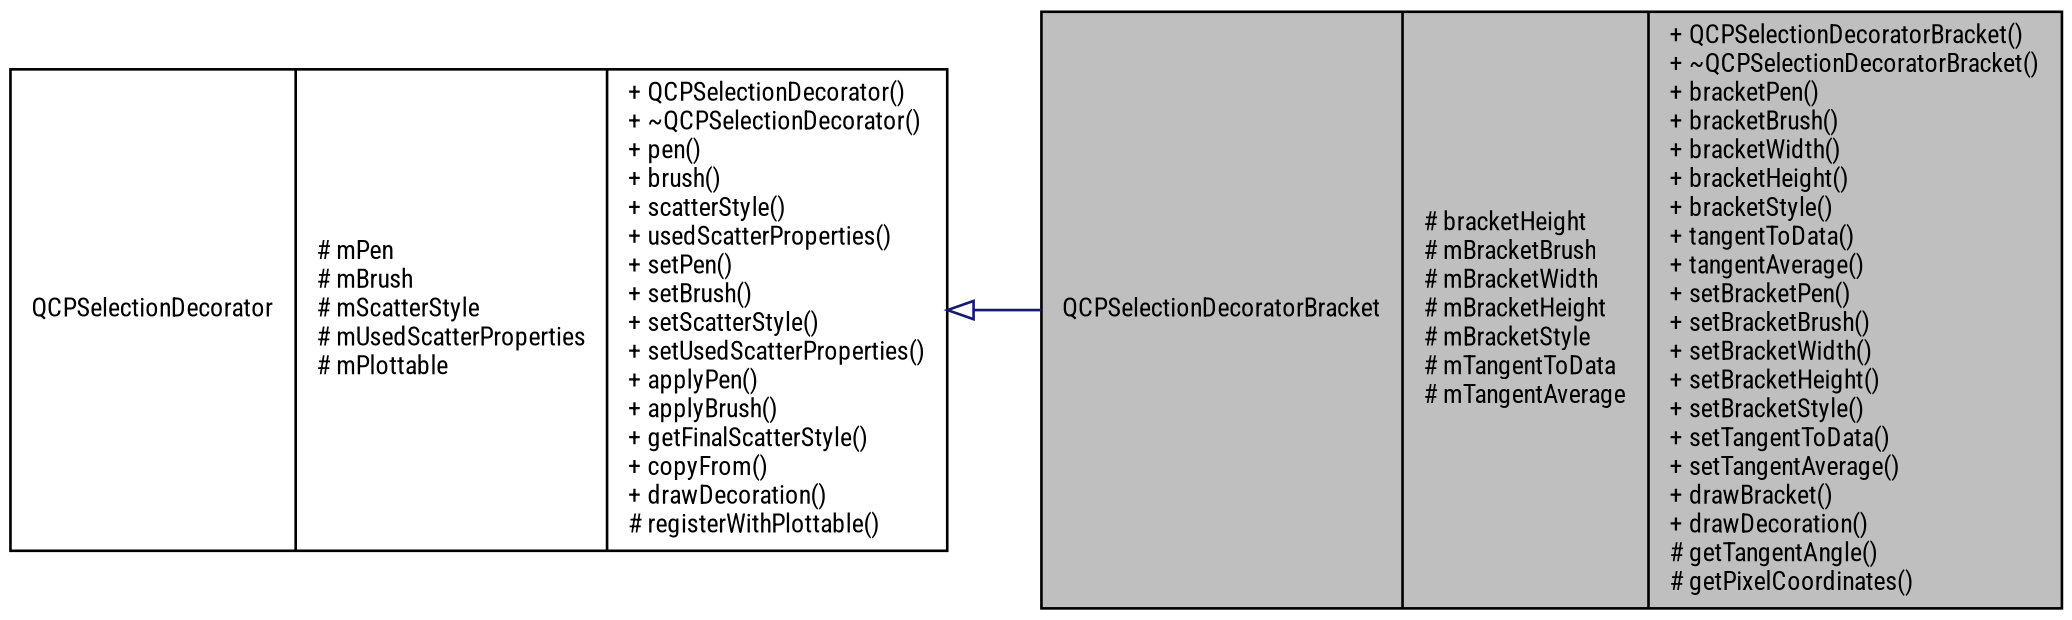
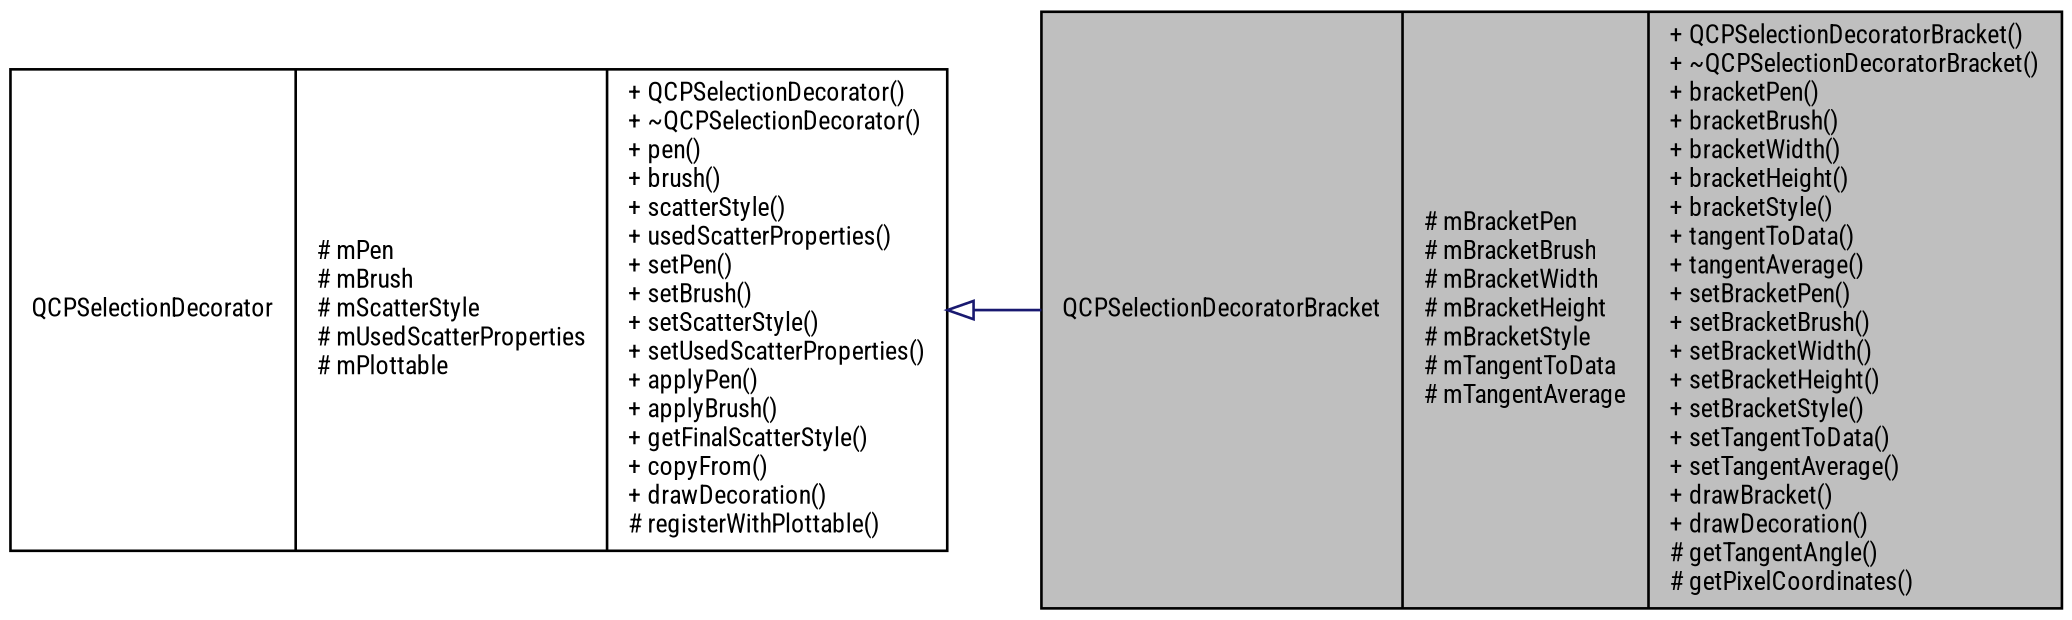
(1506, 222) -> (1501, 222)
